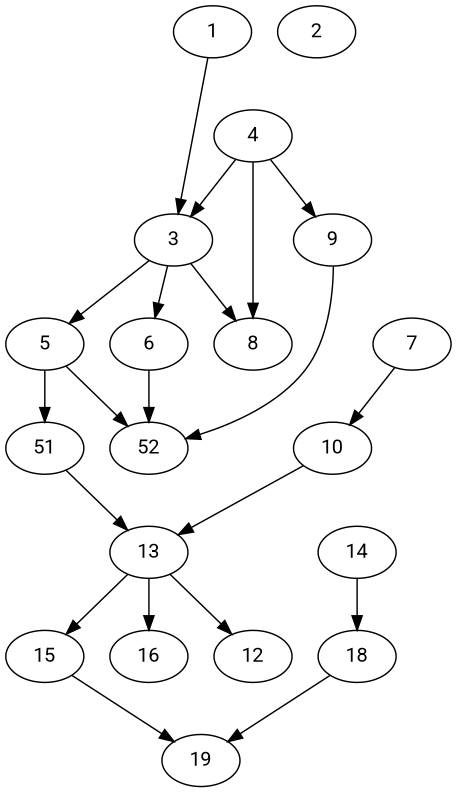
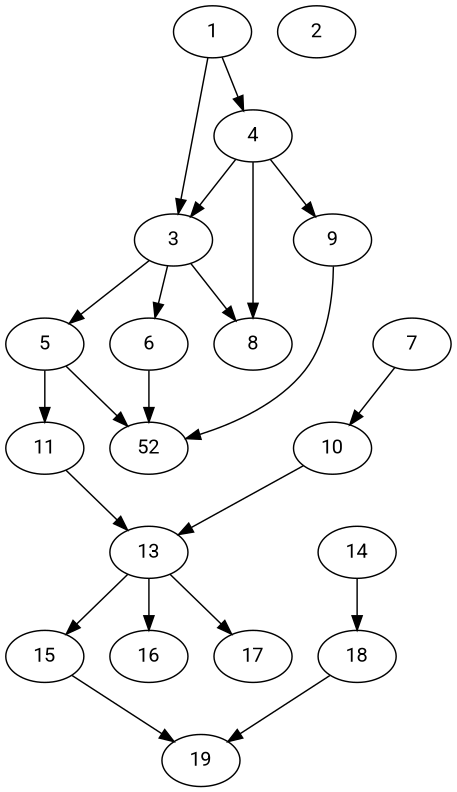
none -> (230, 77)
(45, 448) -> (45, 448)
(253, 656) -> (253, 656)
